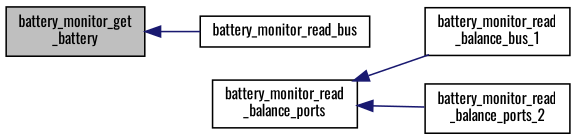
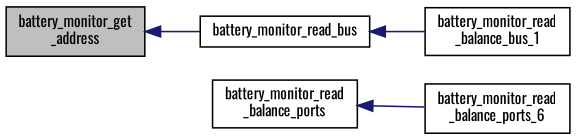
(75, 32) -> (75, 32)
(399, 65) -> (405, 32)
(498, 109) -> (498, 109)
